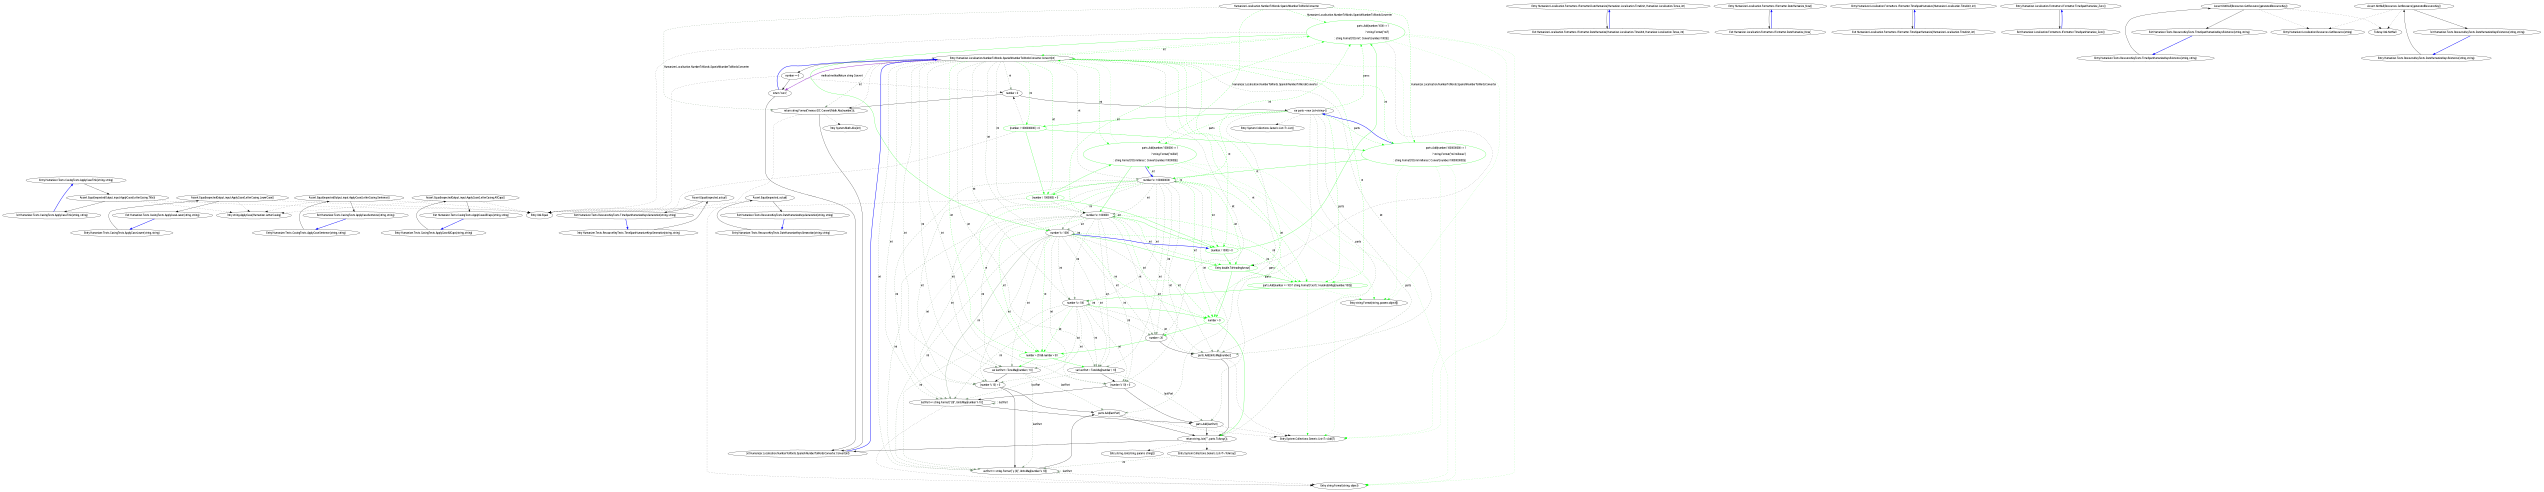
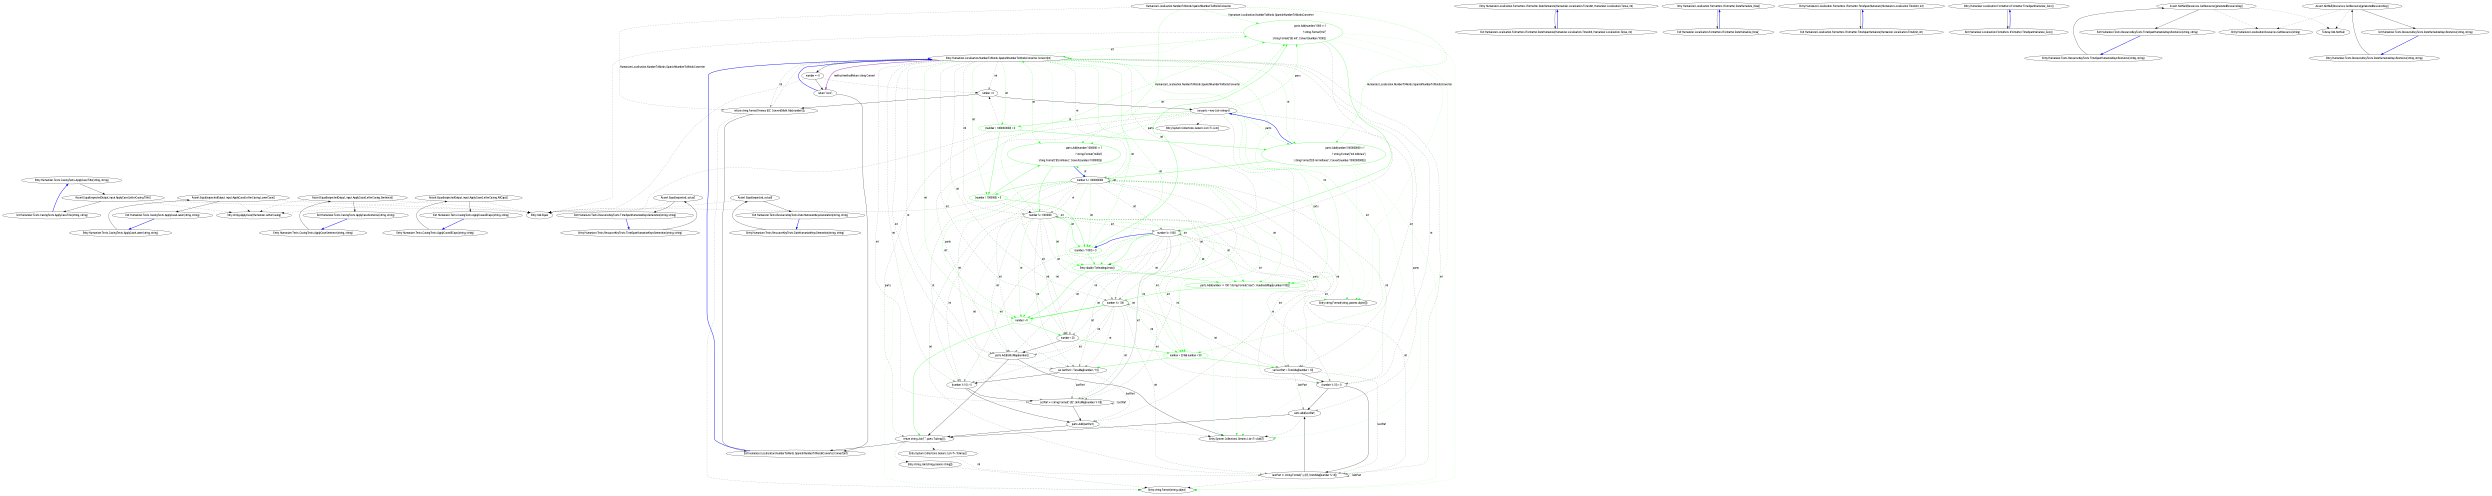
(845, 128) -> none
(1145, 309) -> (1069, 312)
(1241, 409) -> (1123, 387)
(1047, 480) -> (1049, 477)
